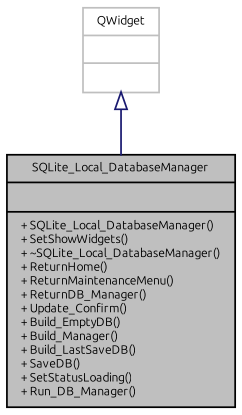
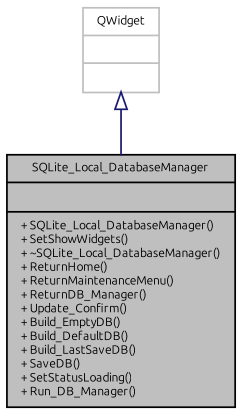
(70, 336) -> (75, 336)
